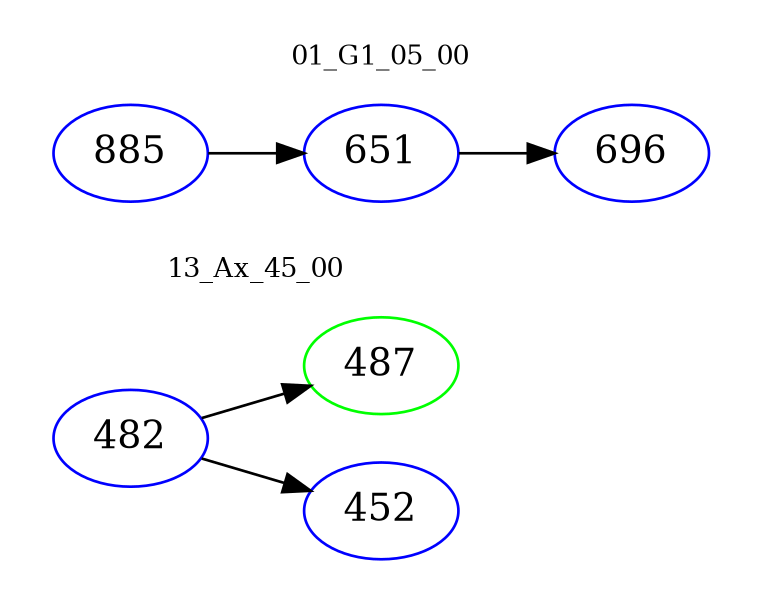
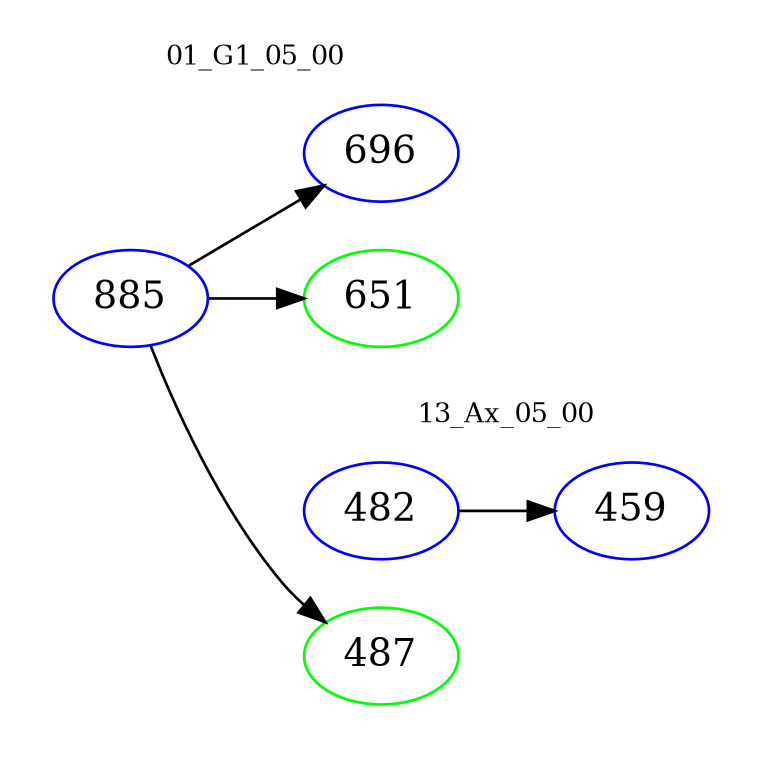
(381, 153) -> (381, 298)
(493, 153) -> (245, 233)
(256, 270) -> (507, 415)
(243, 406) -> (215, 483)
(381, 511) -> (632, 511)
